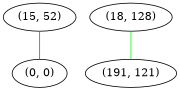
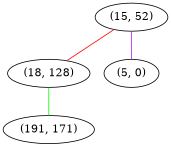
none -> (90, 45)
(40, 73) -> (132, 73)
(131, 73) -> (49, 130)
